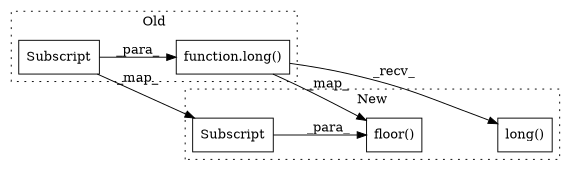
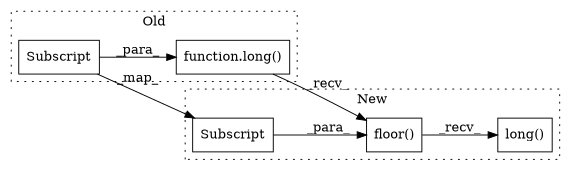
(381, 82) -> (455, 135)
(328, 84) -> (328, 84)
